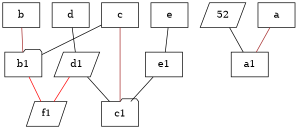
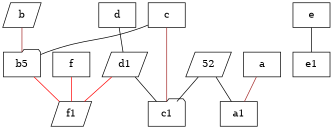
(21, 15) -> (22, 15)
(23, 64) -> (22, 64)
none -> (71, 64)
(142, 89) -> (188, 89)
